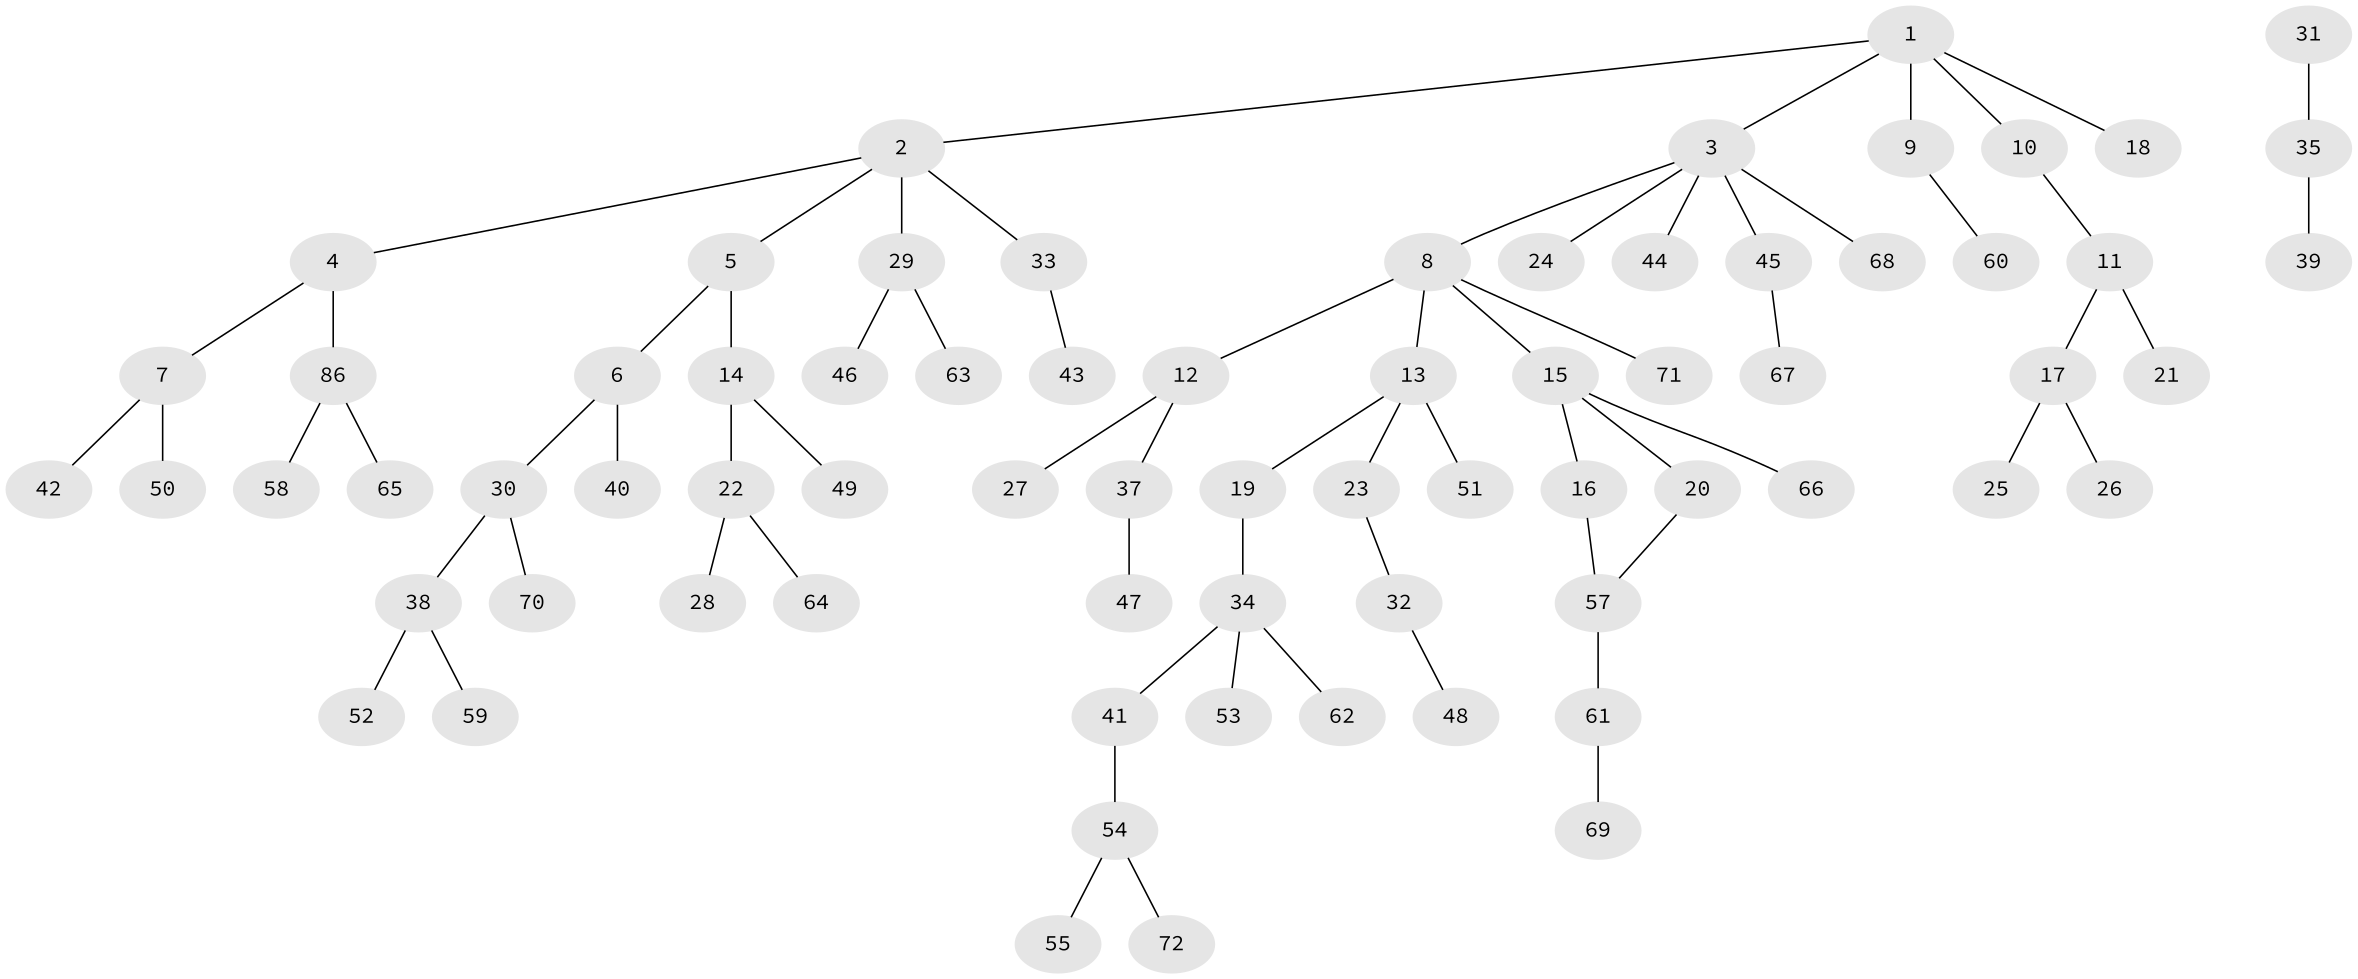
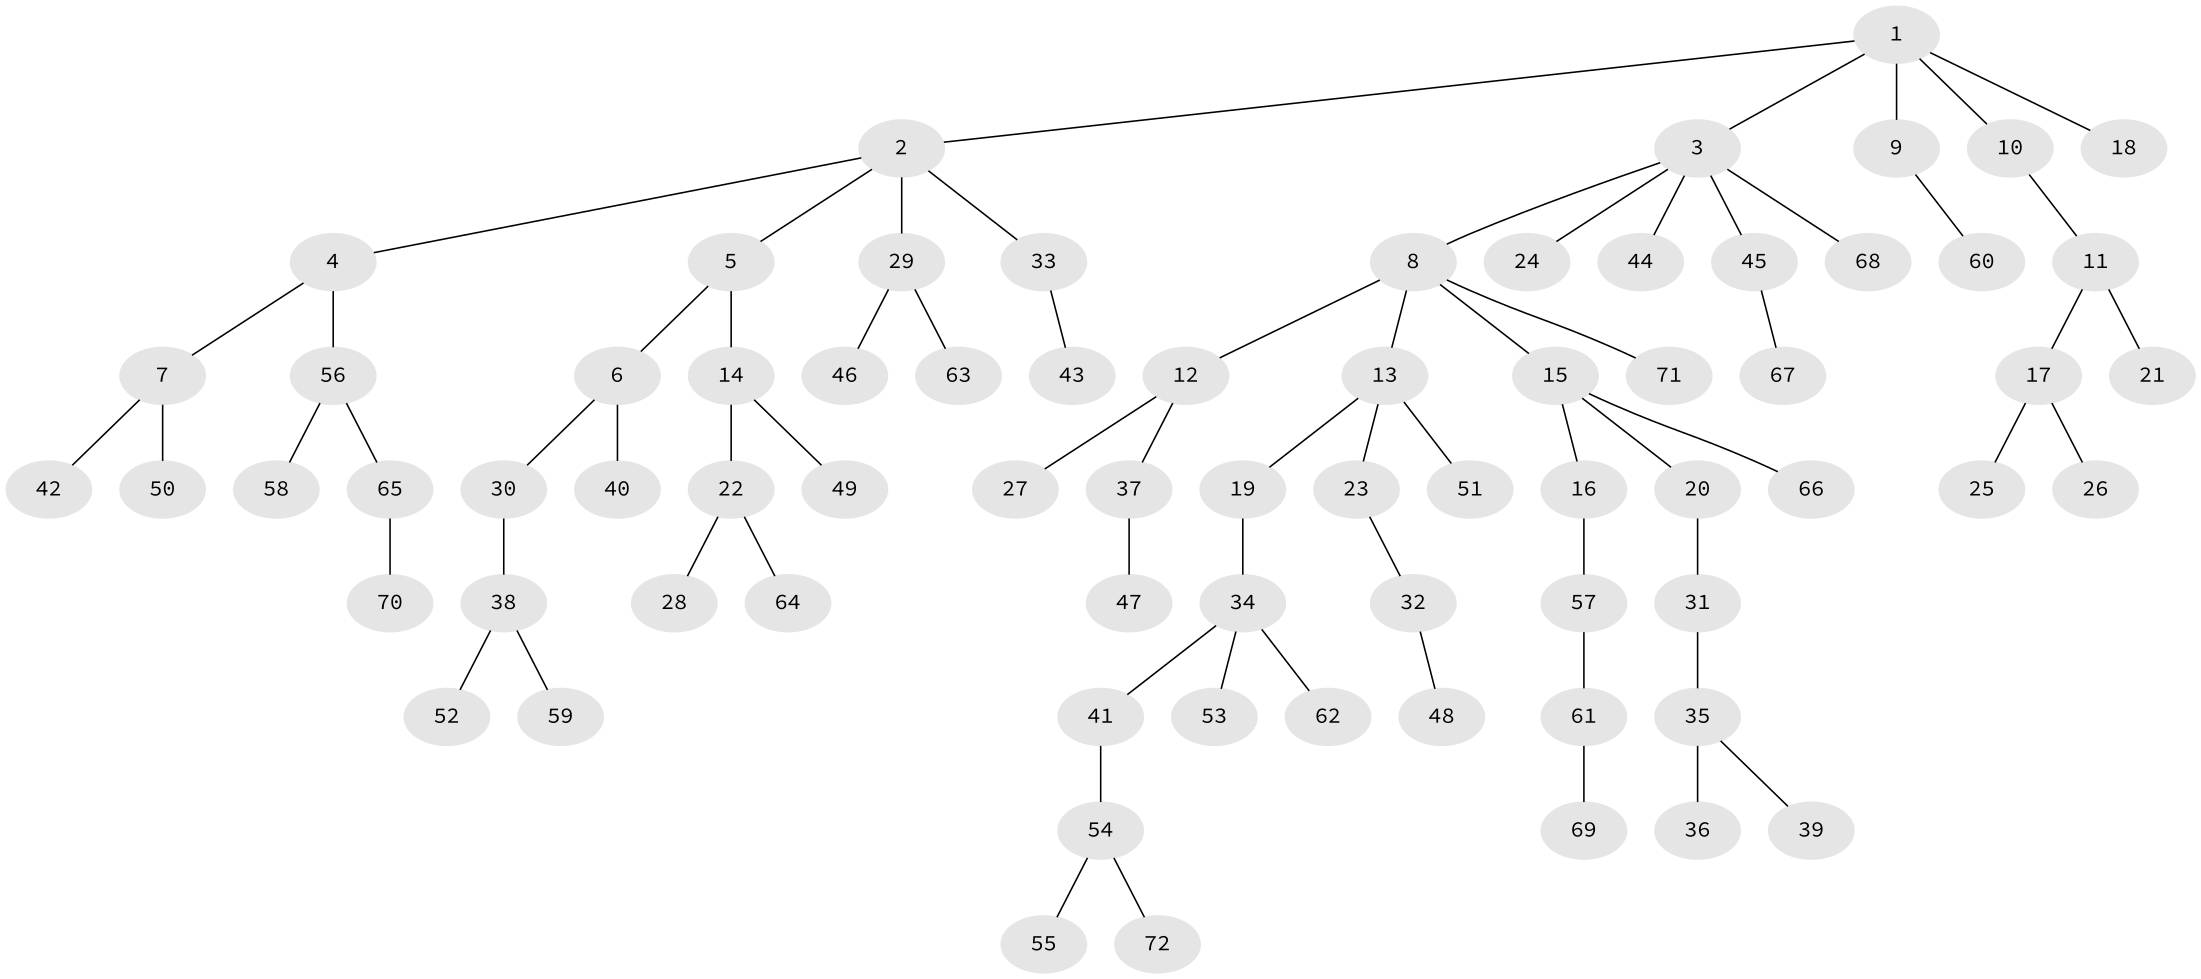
(333, 376) -> (333, 376)
(1648, 546) -> (1698, 547)
(518, 547) -> (390, 547)
none -> (1698, 831)
